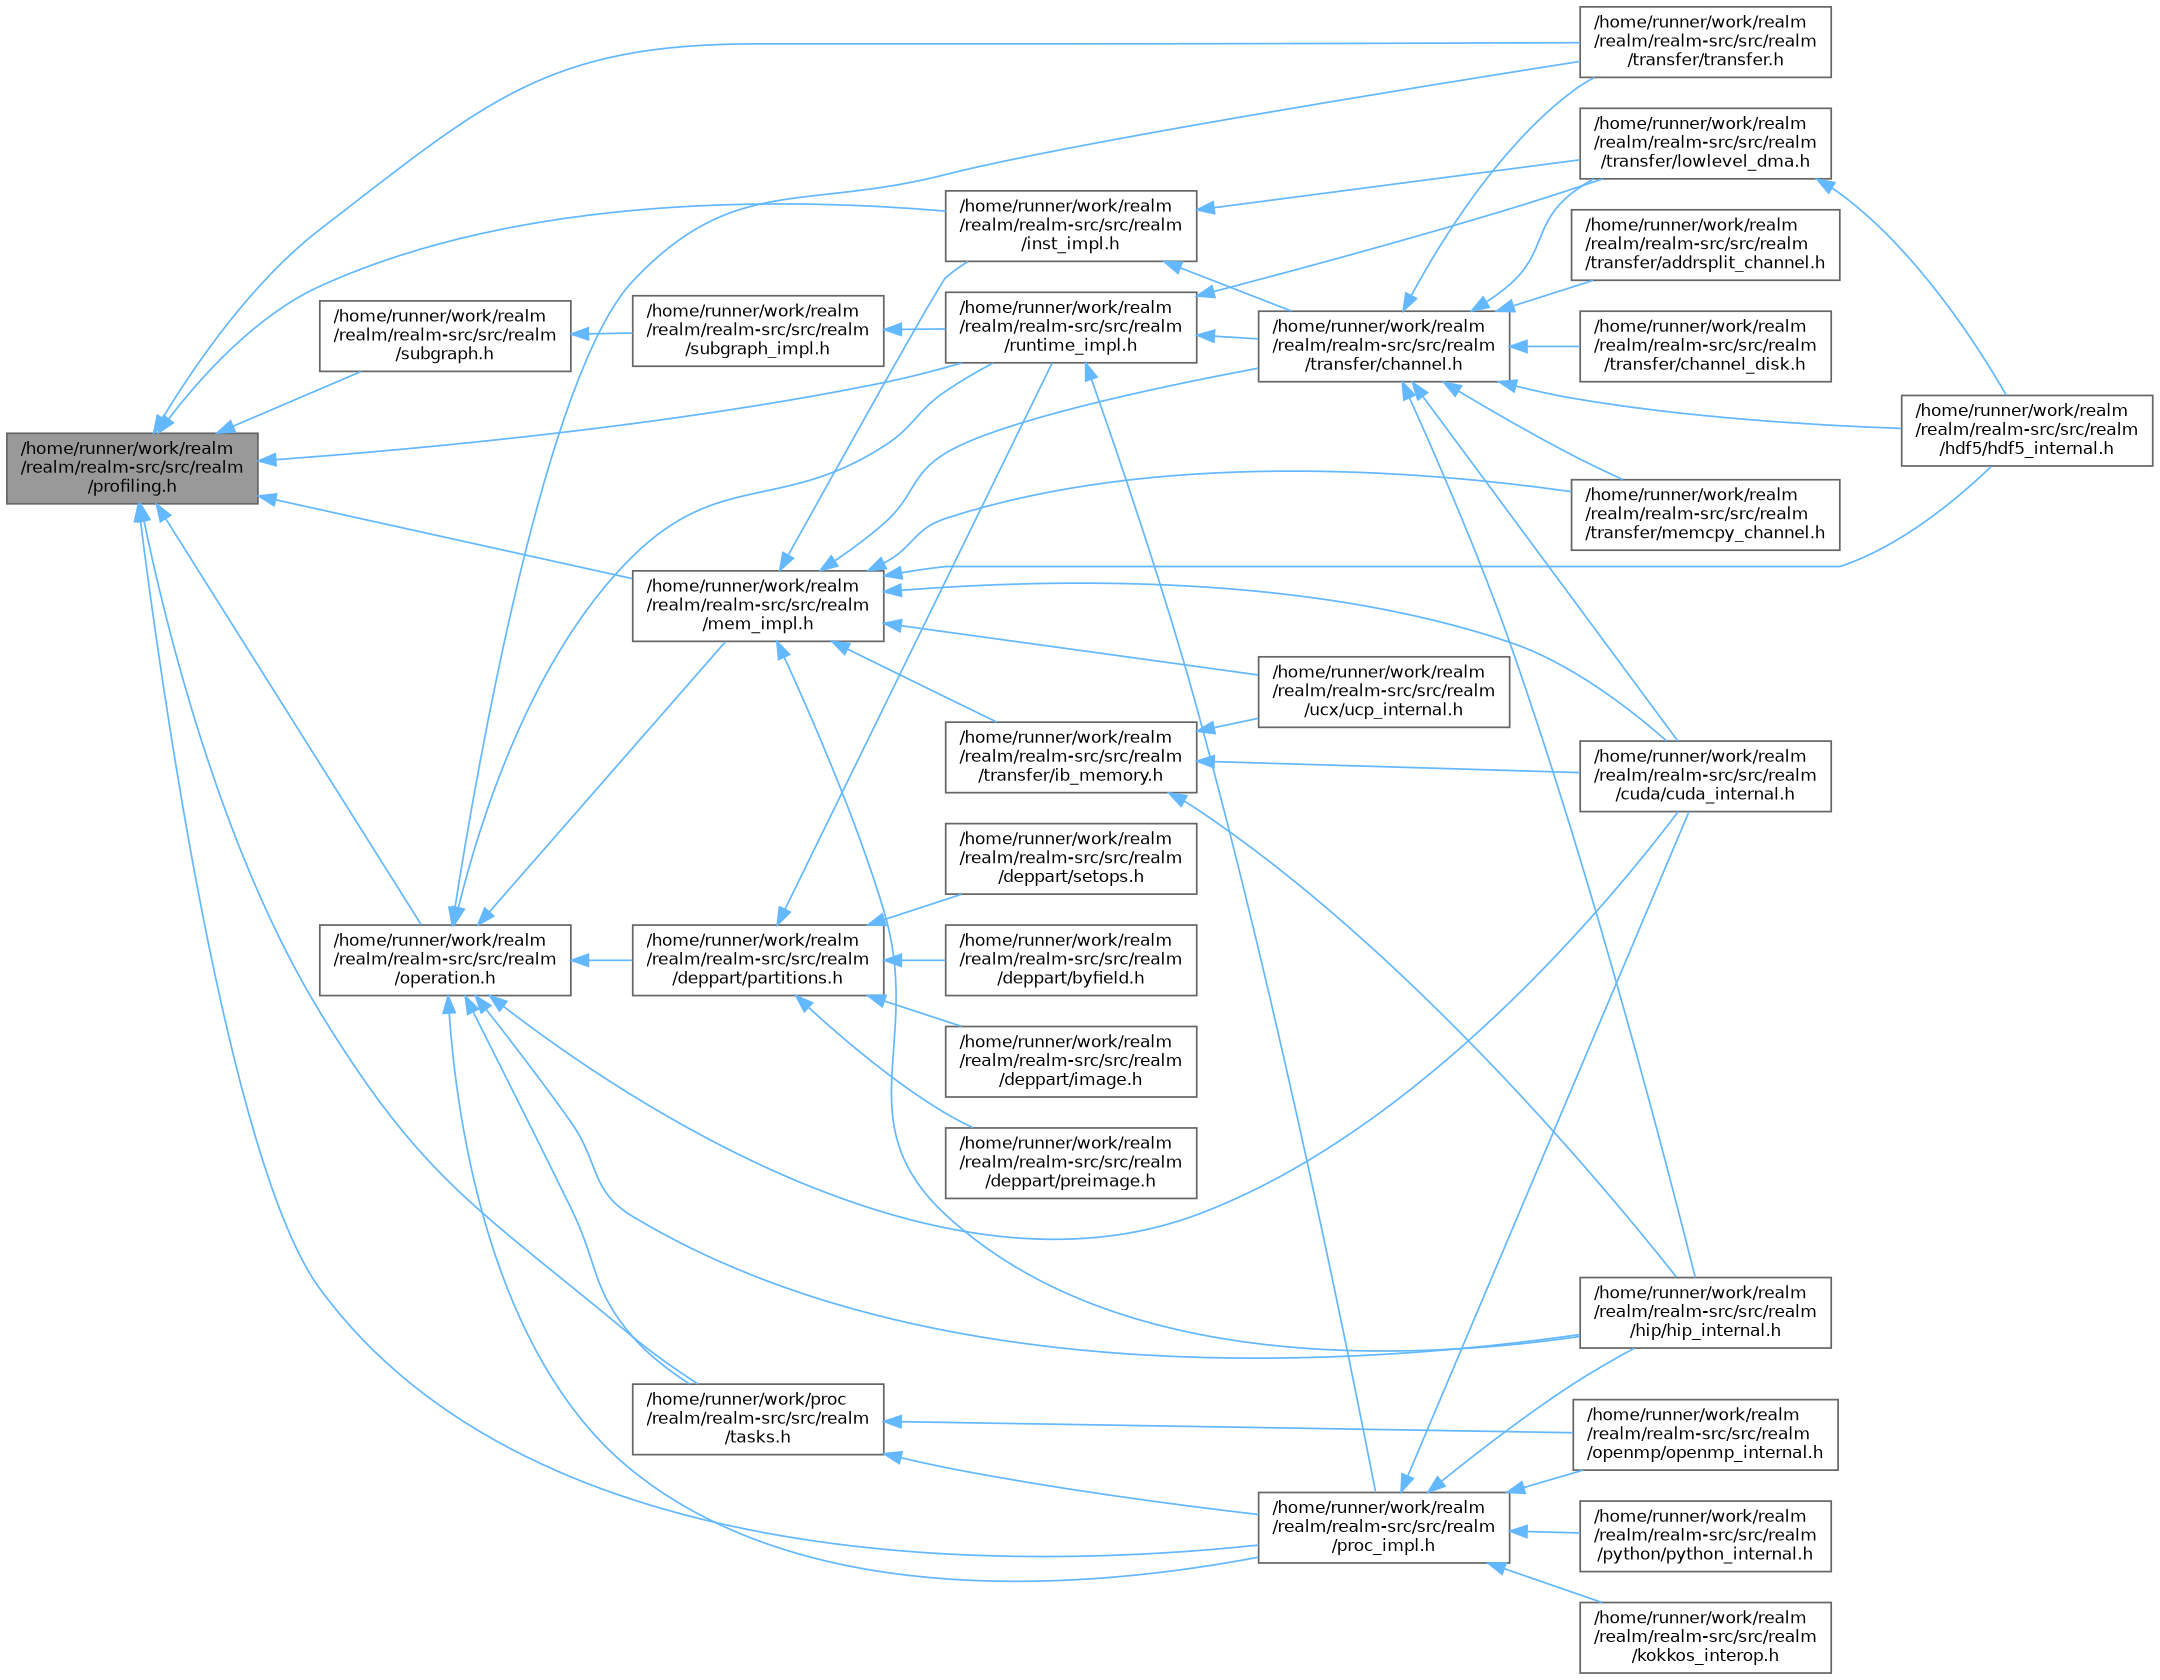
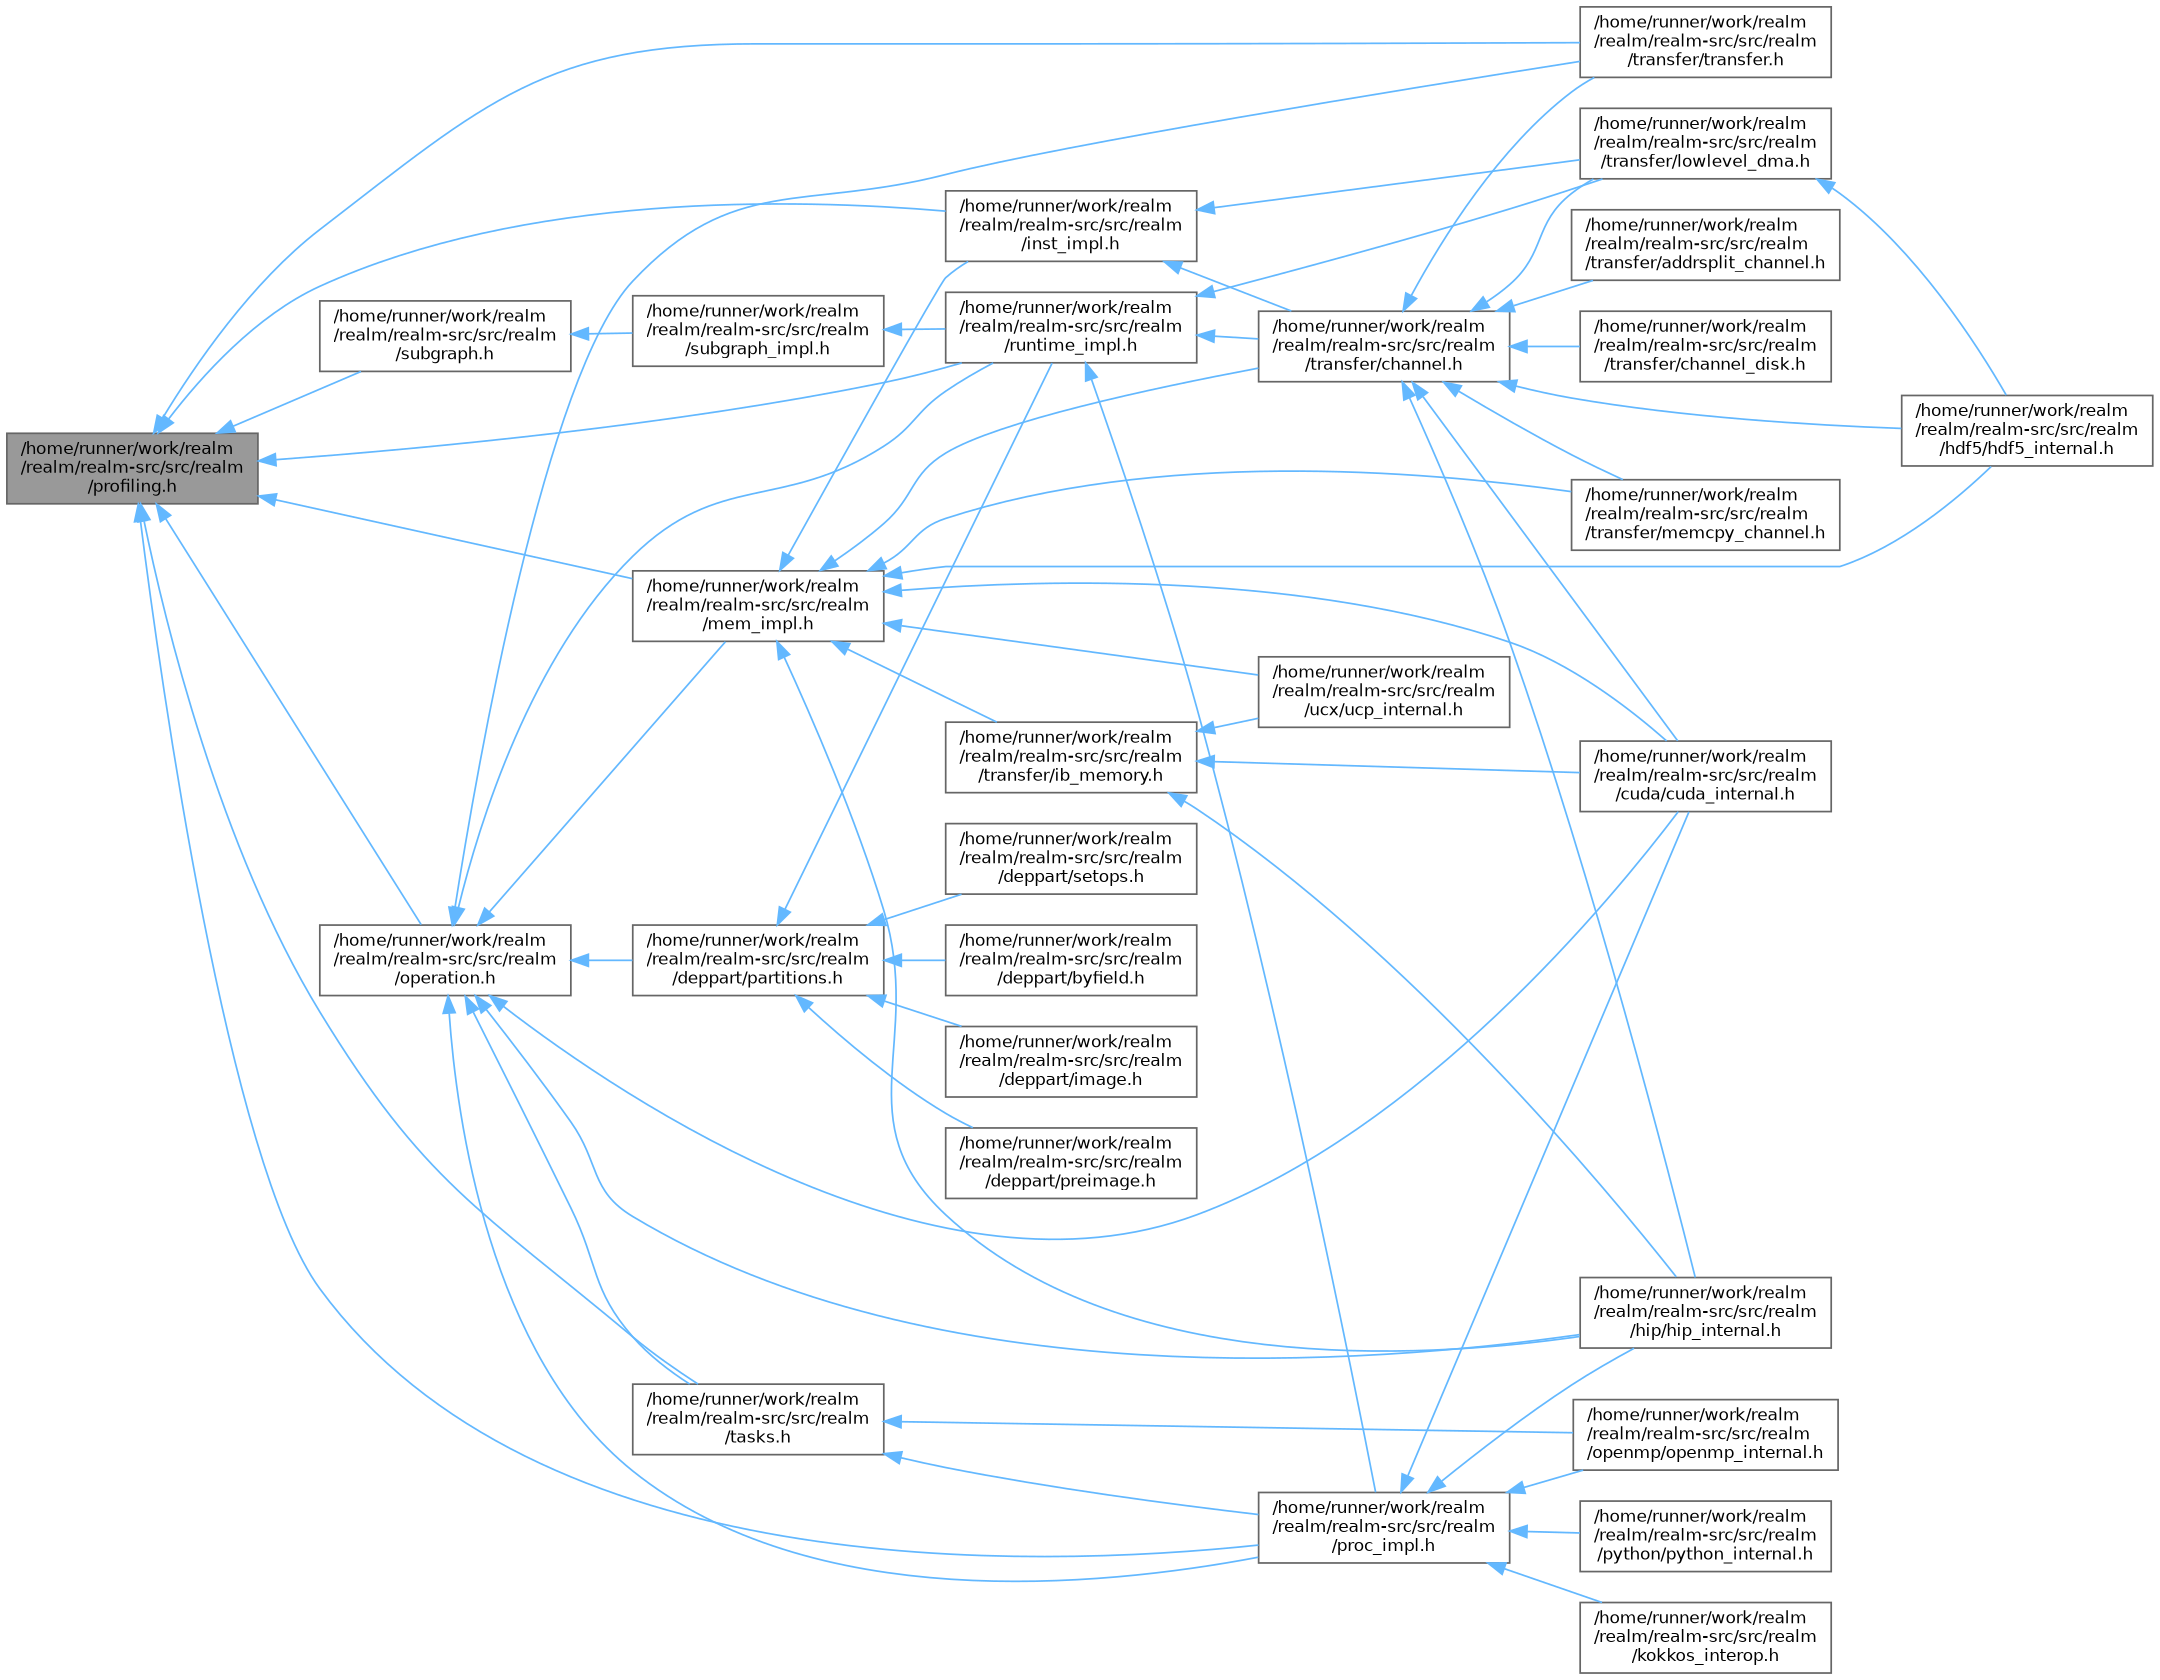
(758, 1419) -> (758, 1419)
